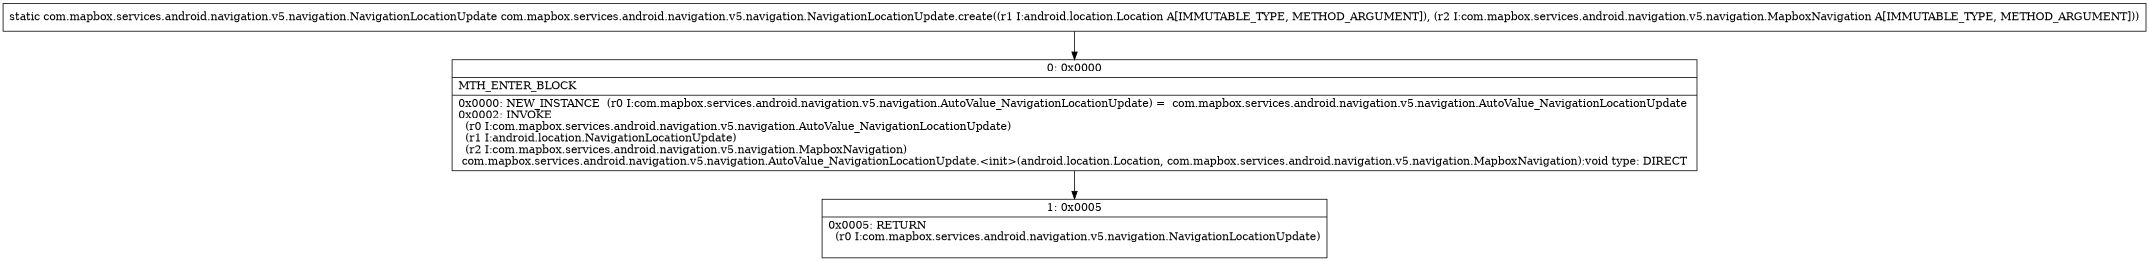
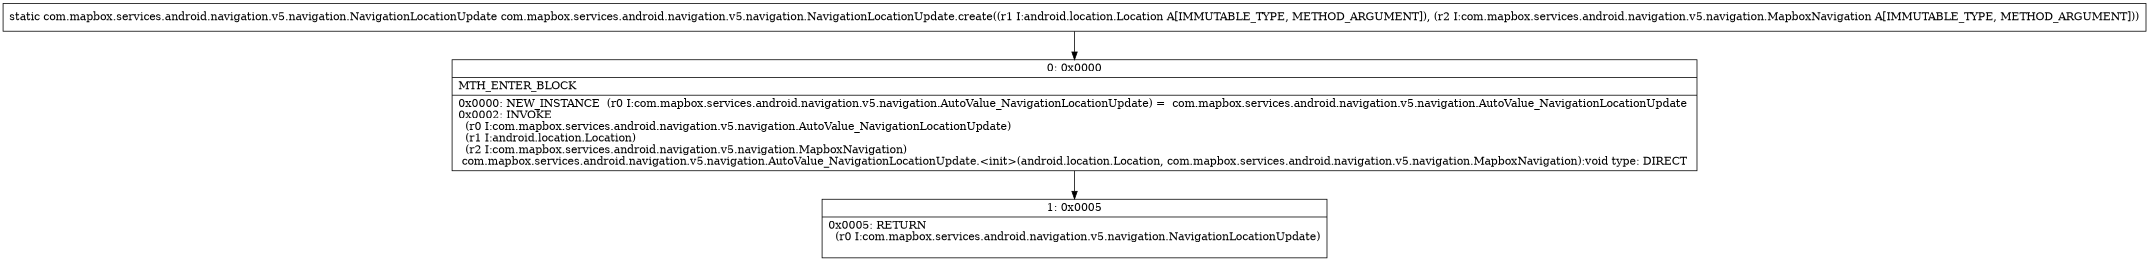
(597, 138) -> (547, 138)
